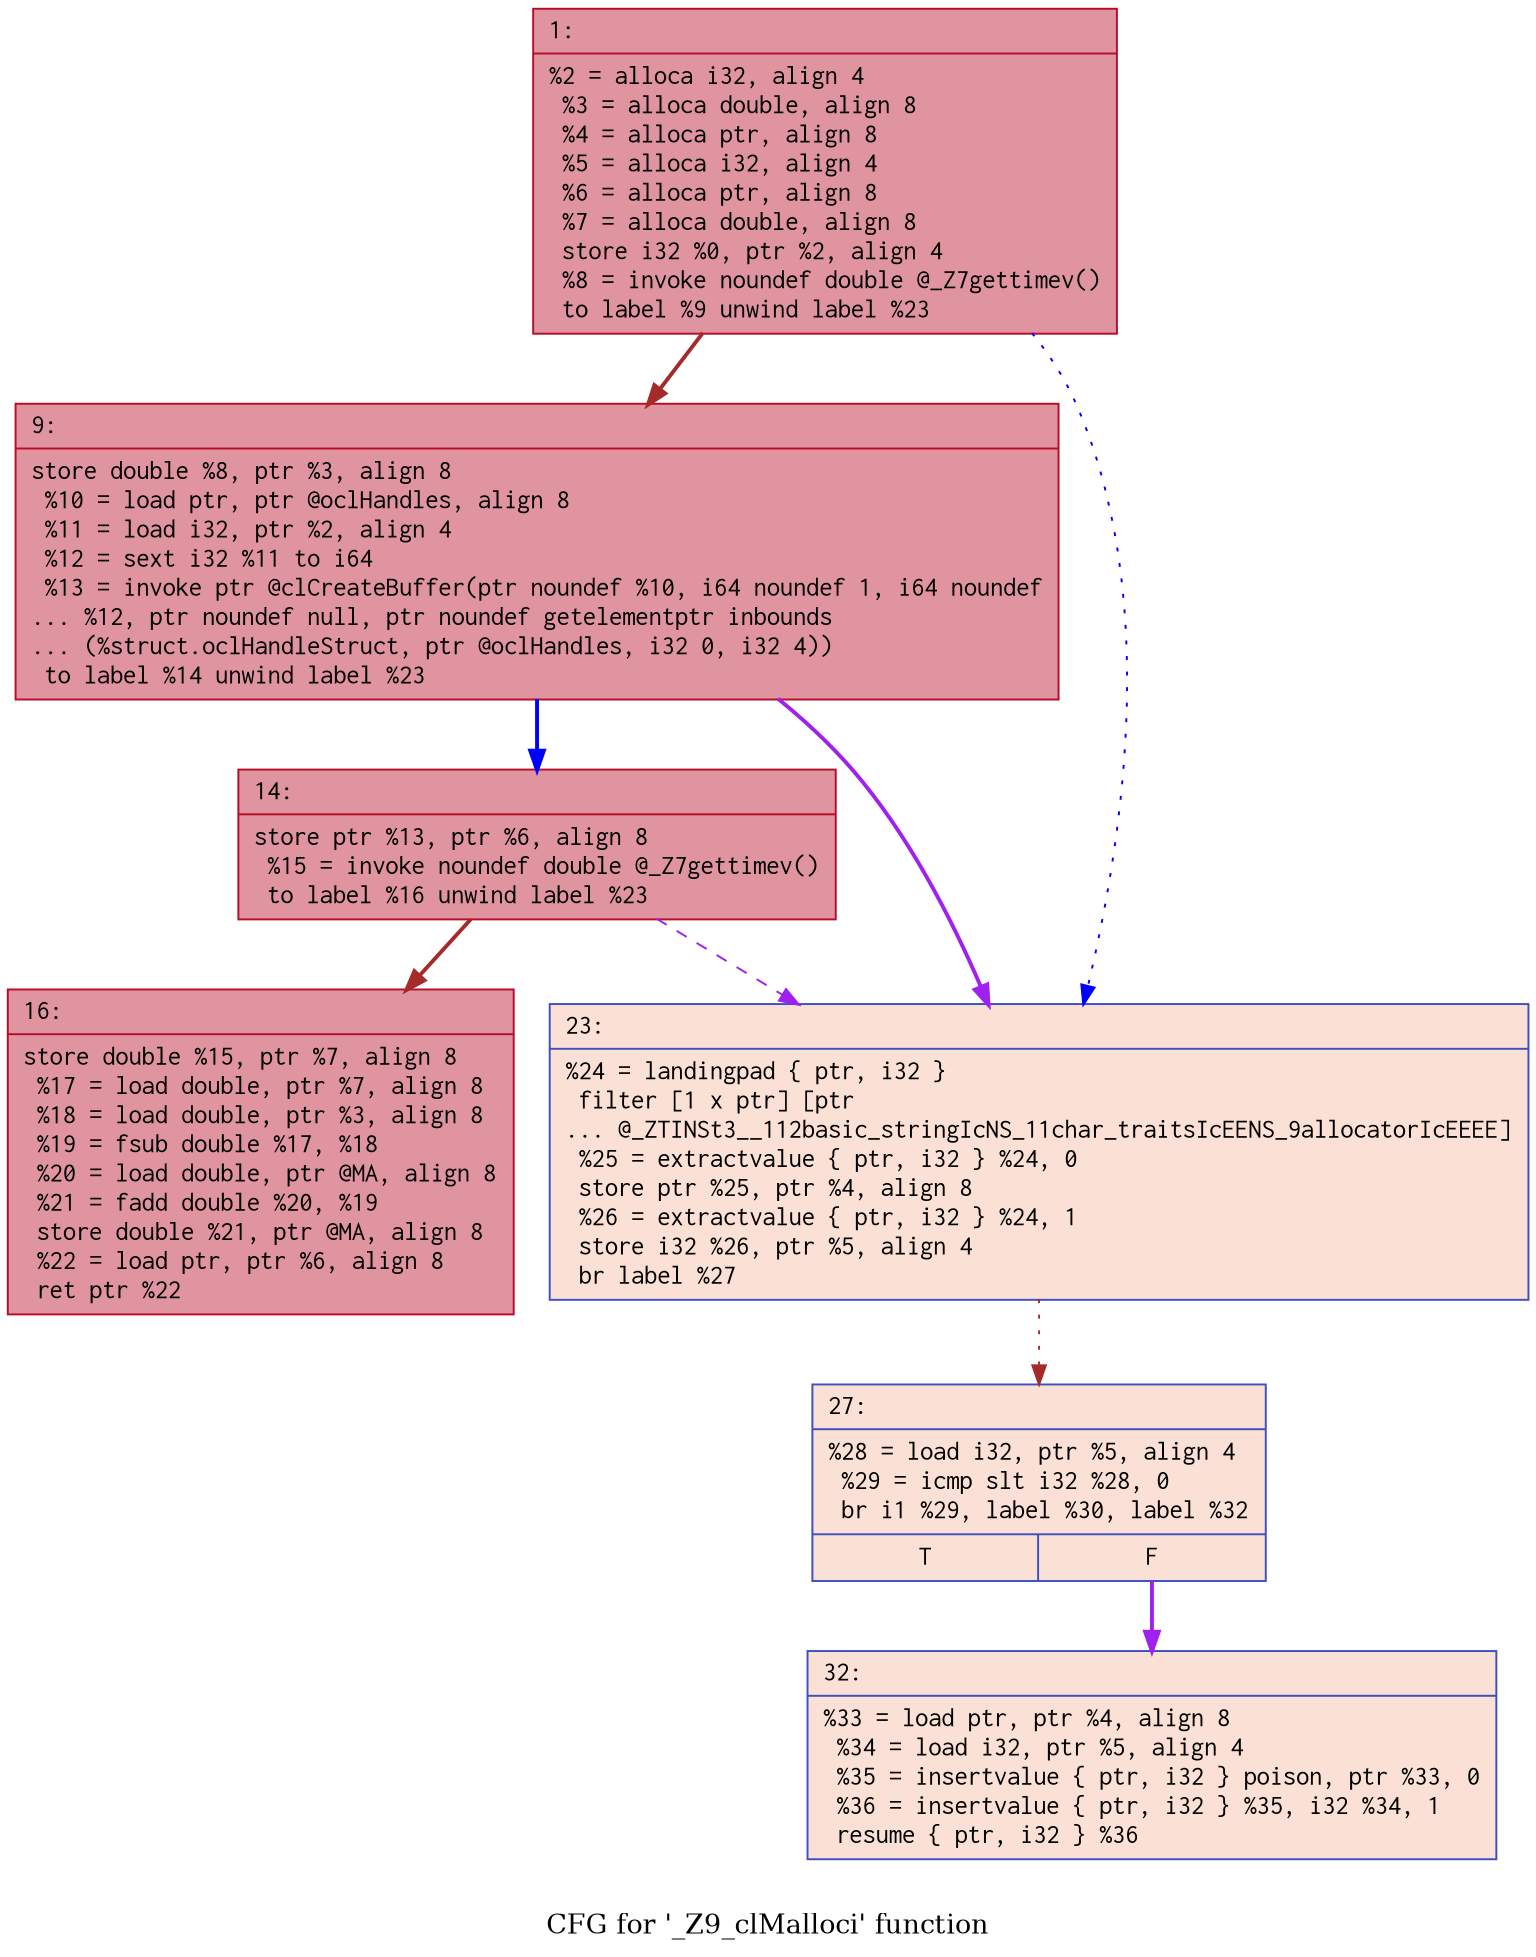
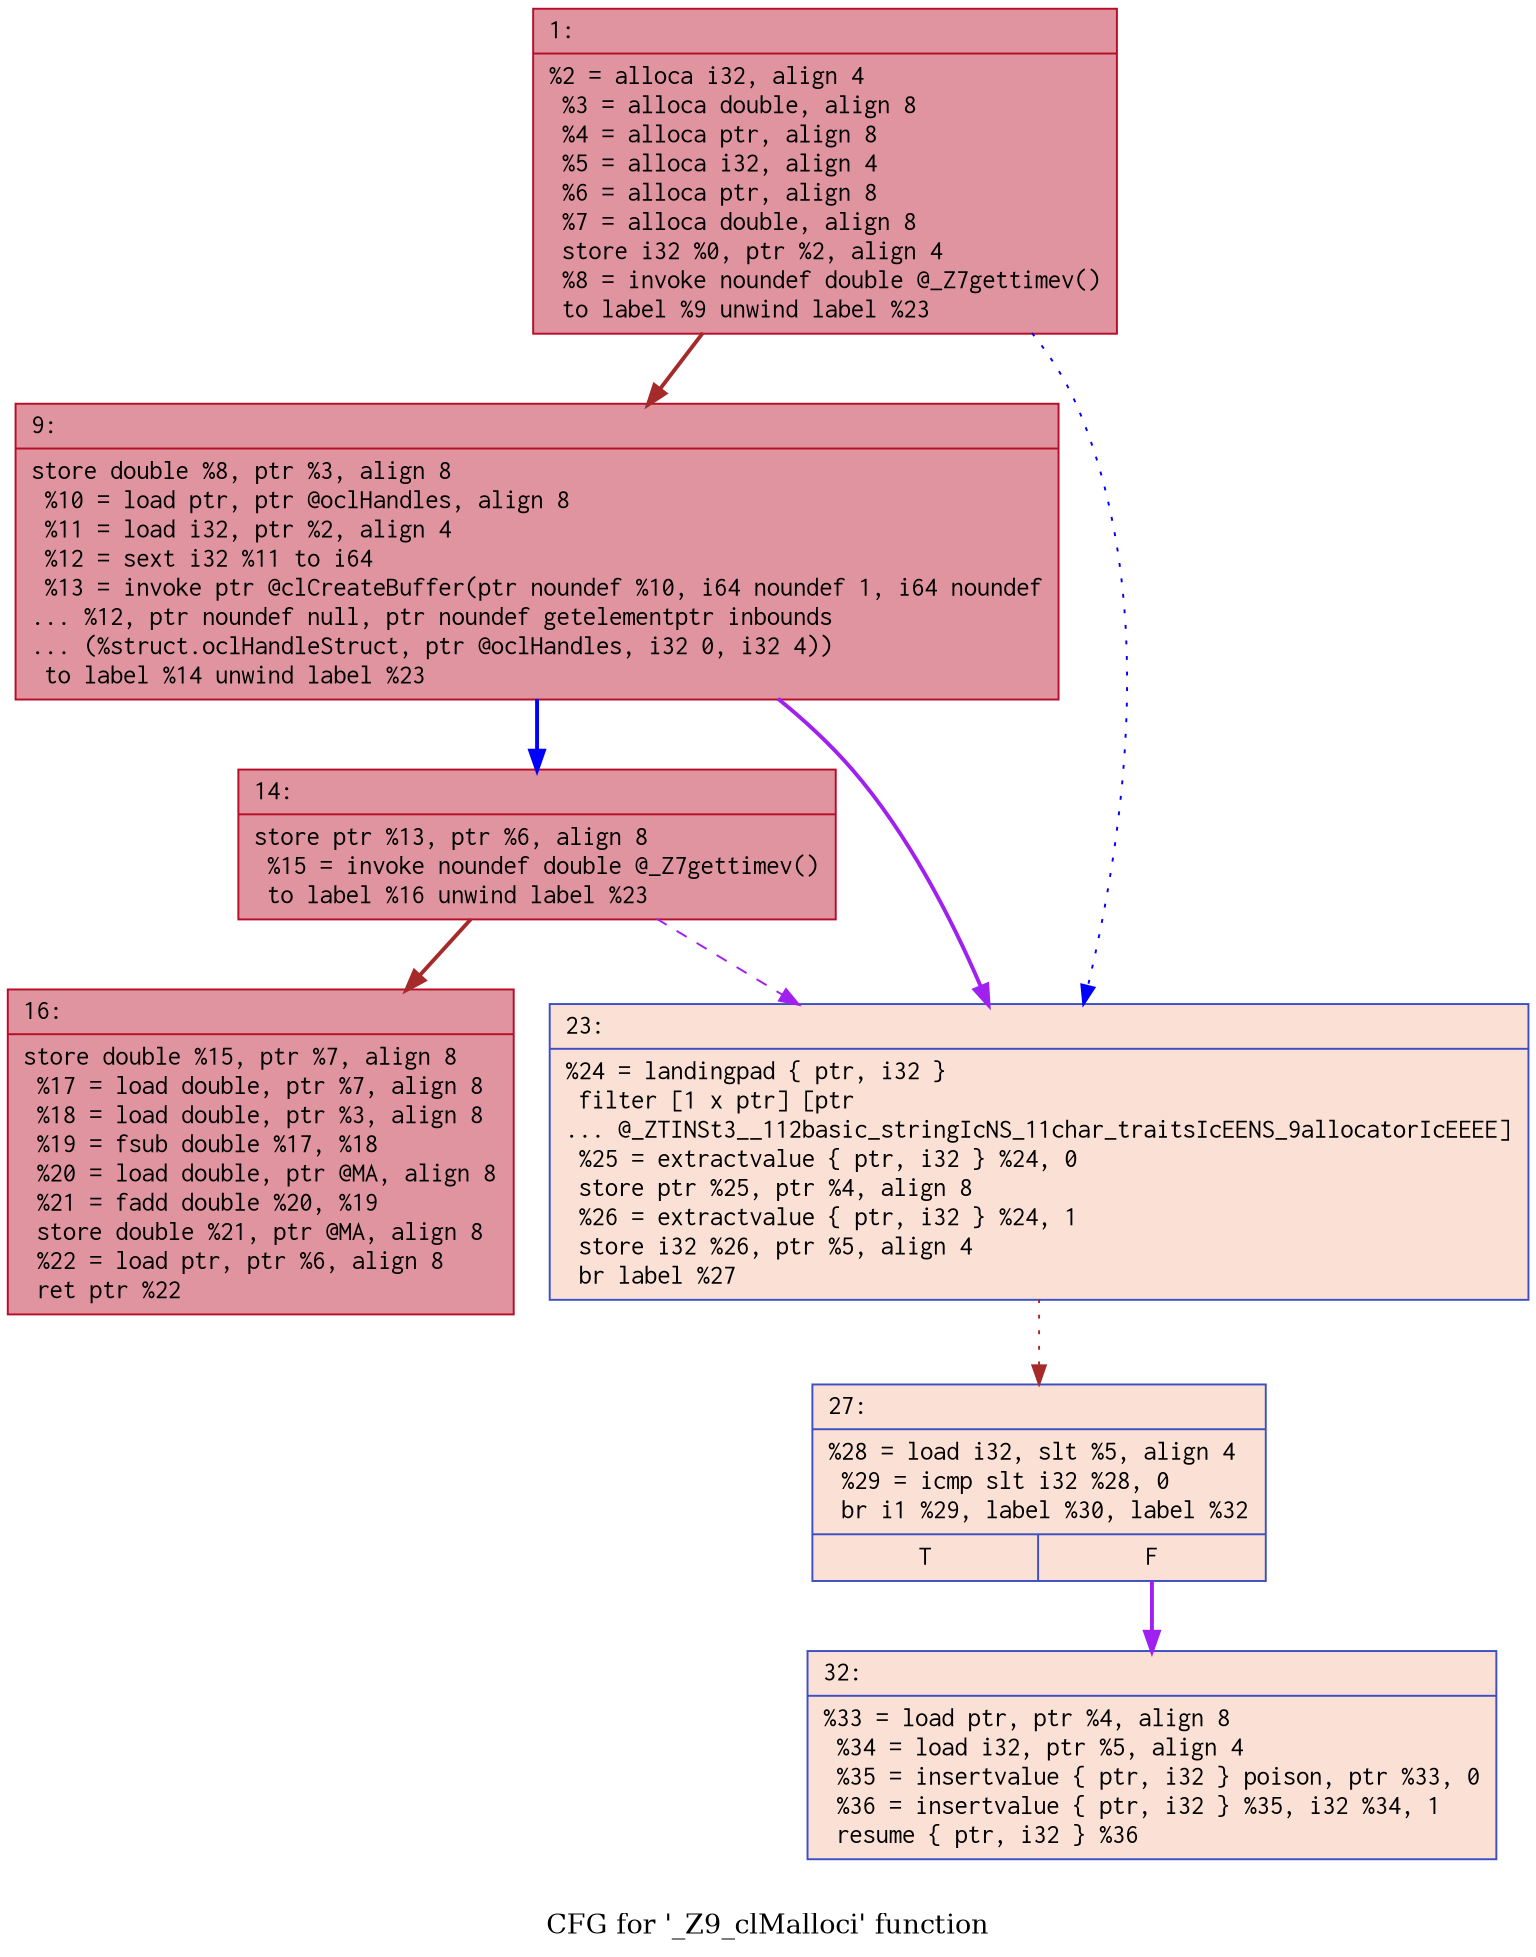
(1032, 1452) -> (1032, 1452)
